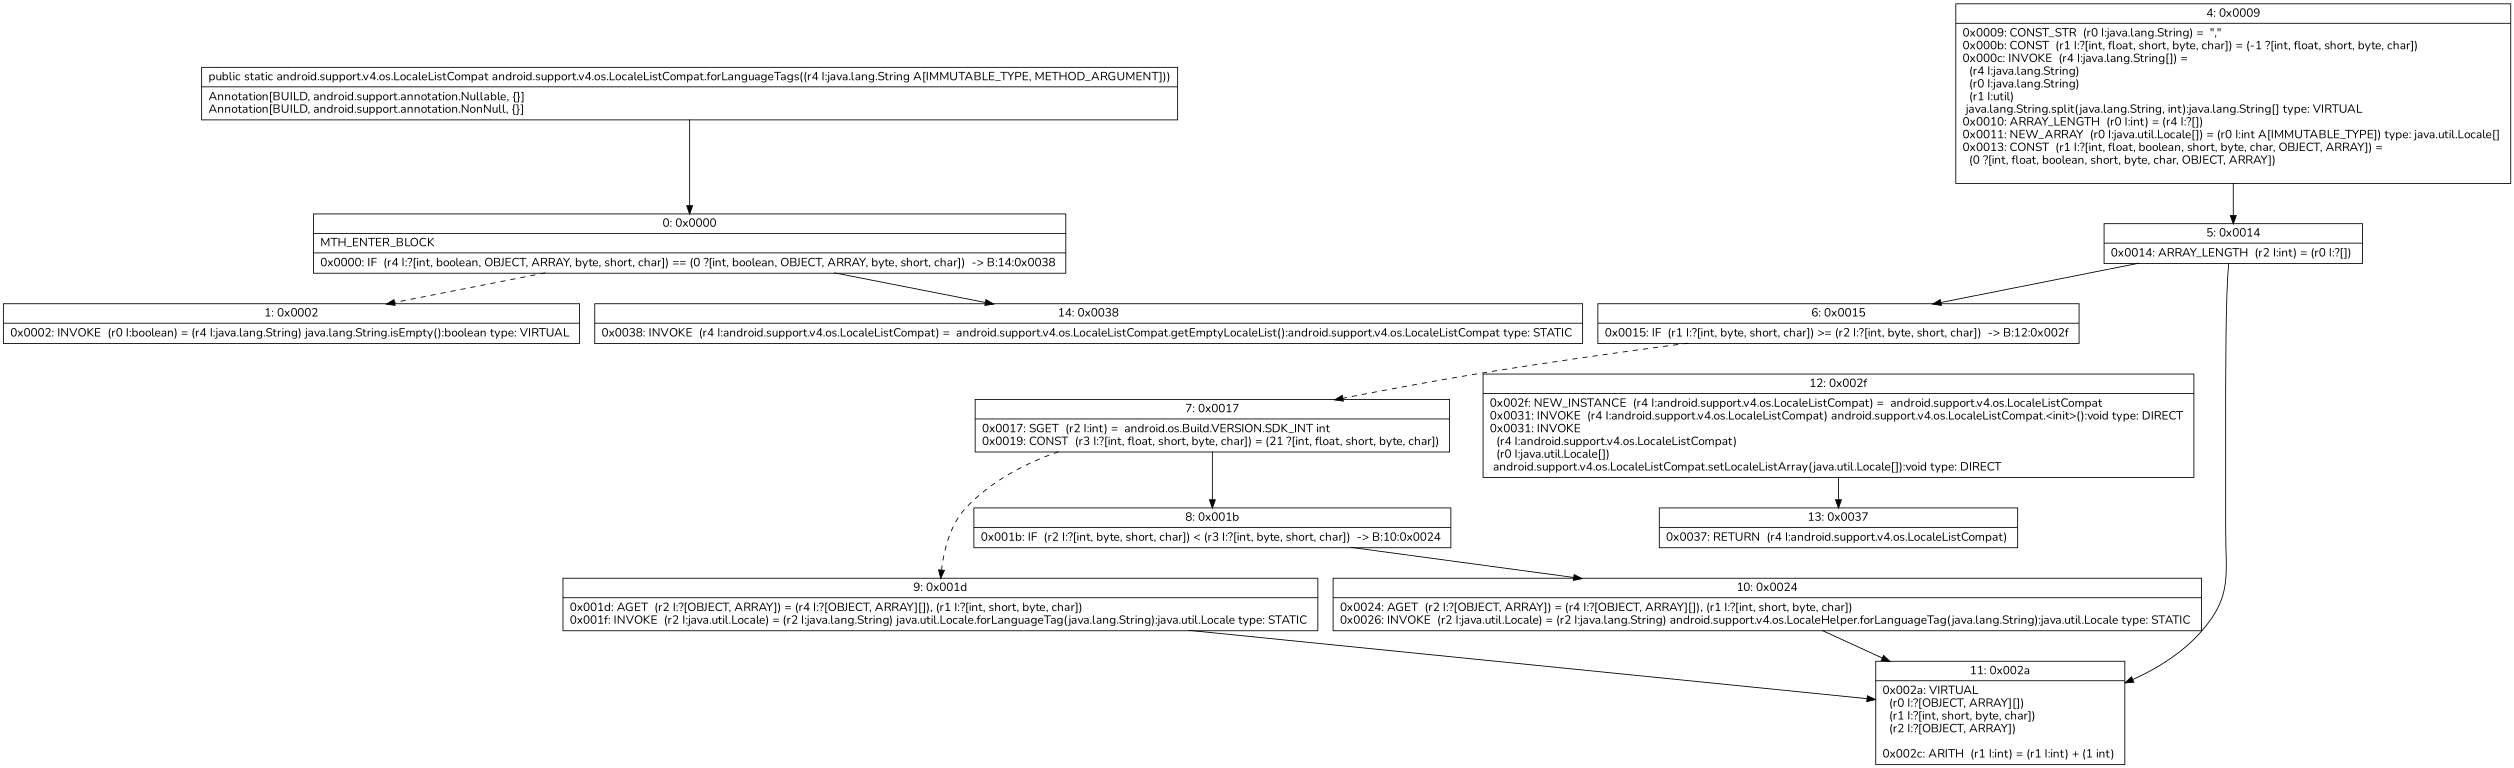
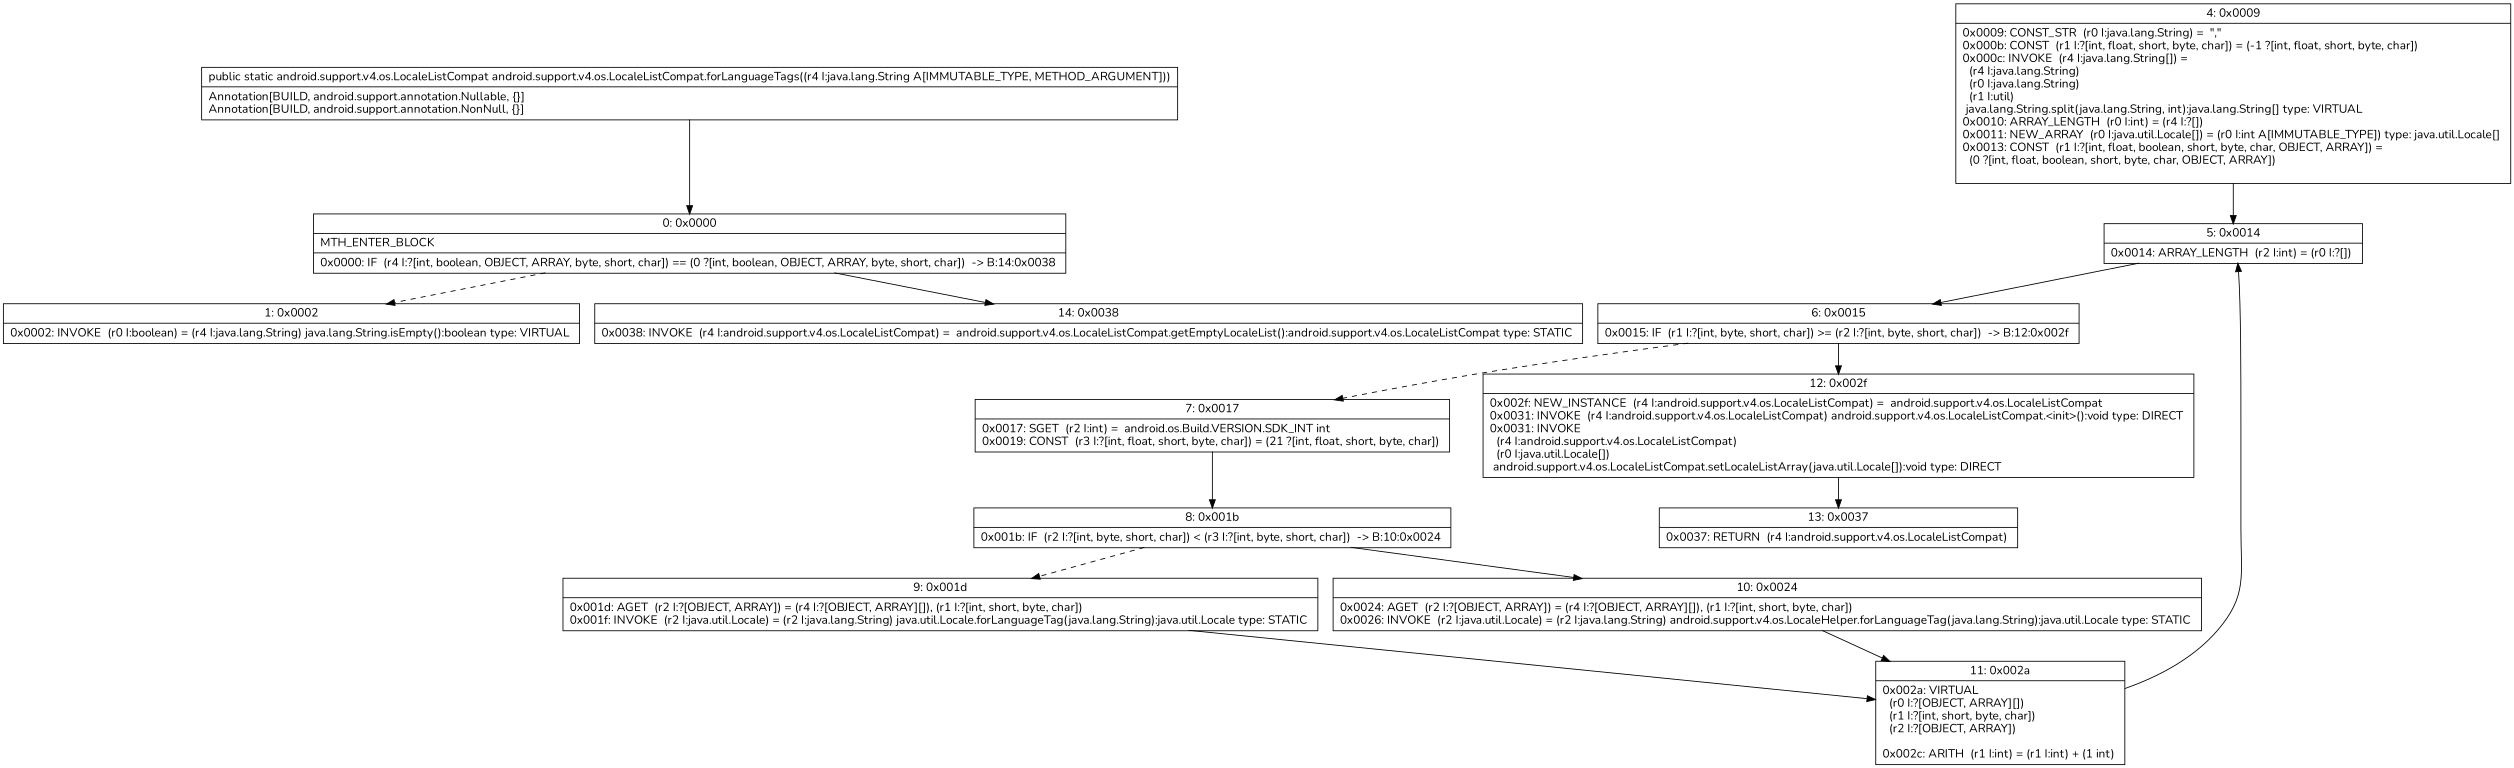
none -> (1838, 354)
(2226, 493) -> (2241, 509)
(981, 494) -> (1092, 562)
